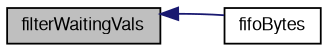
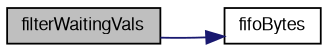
(201, 14) -> (183, 38)
